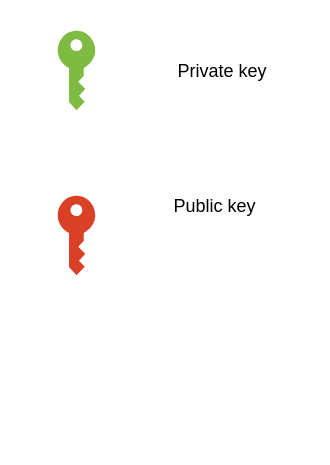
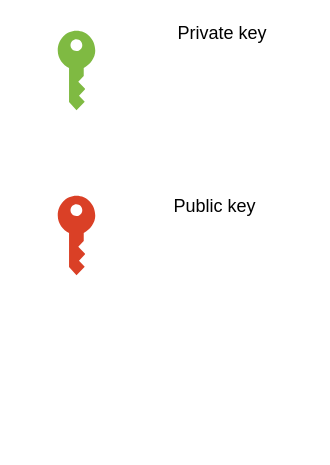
(223, 71) -> (223, 33)
